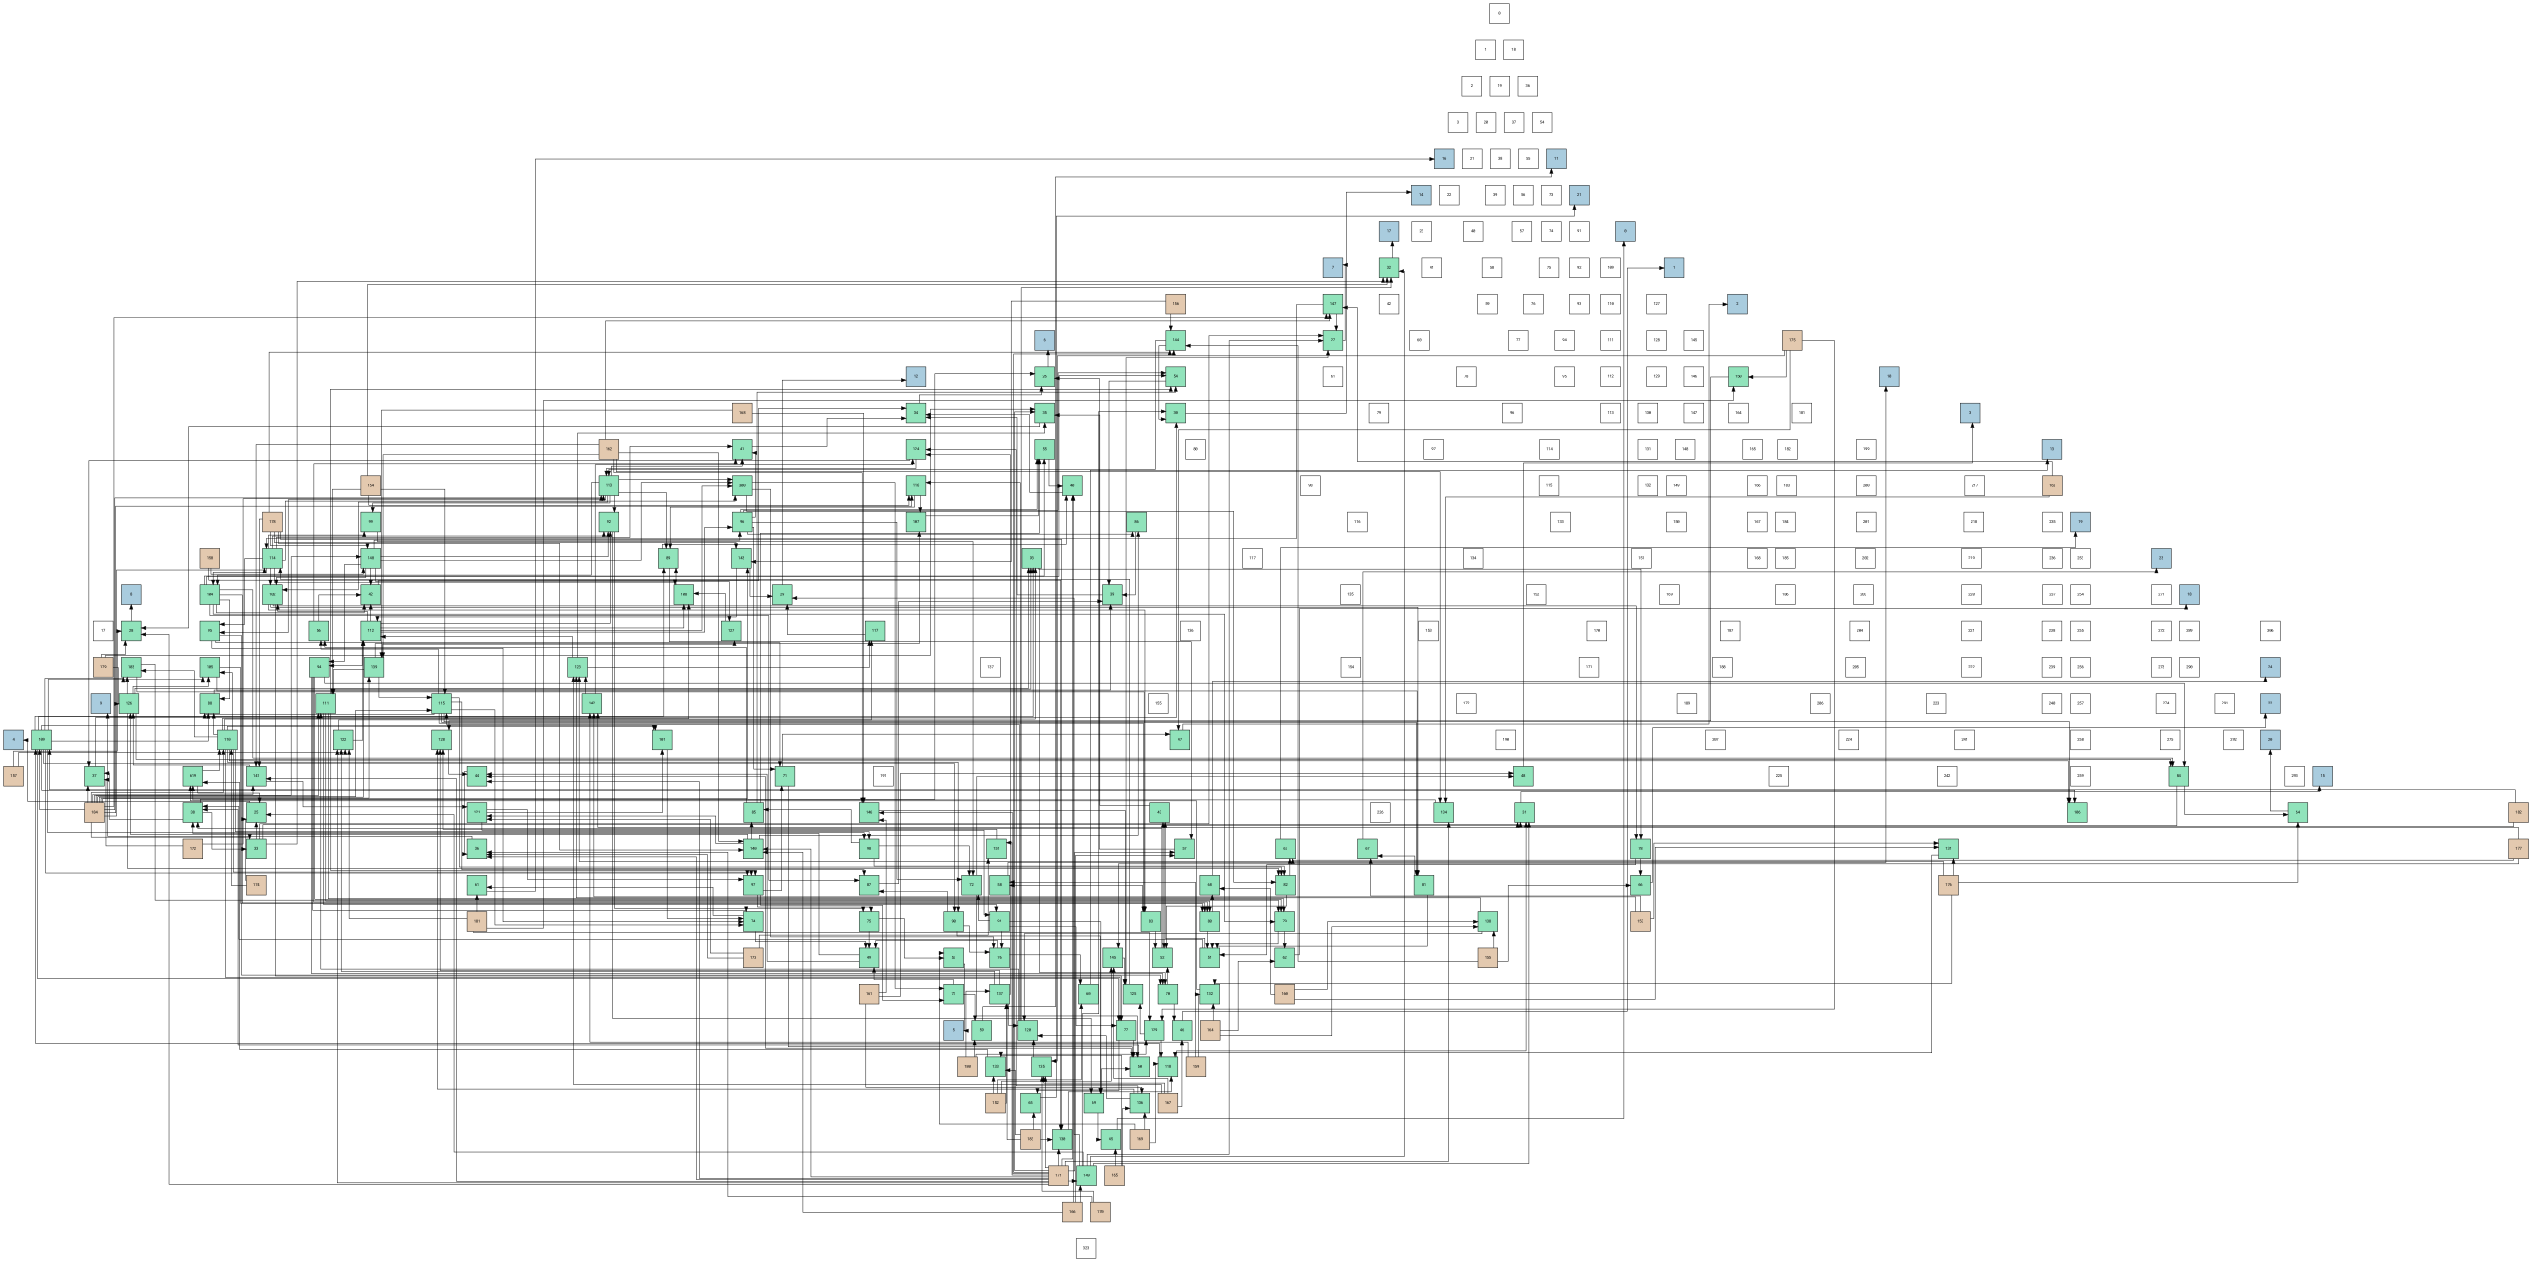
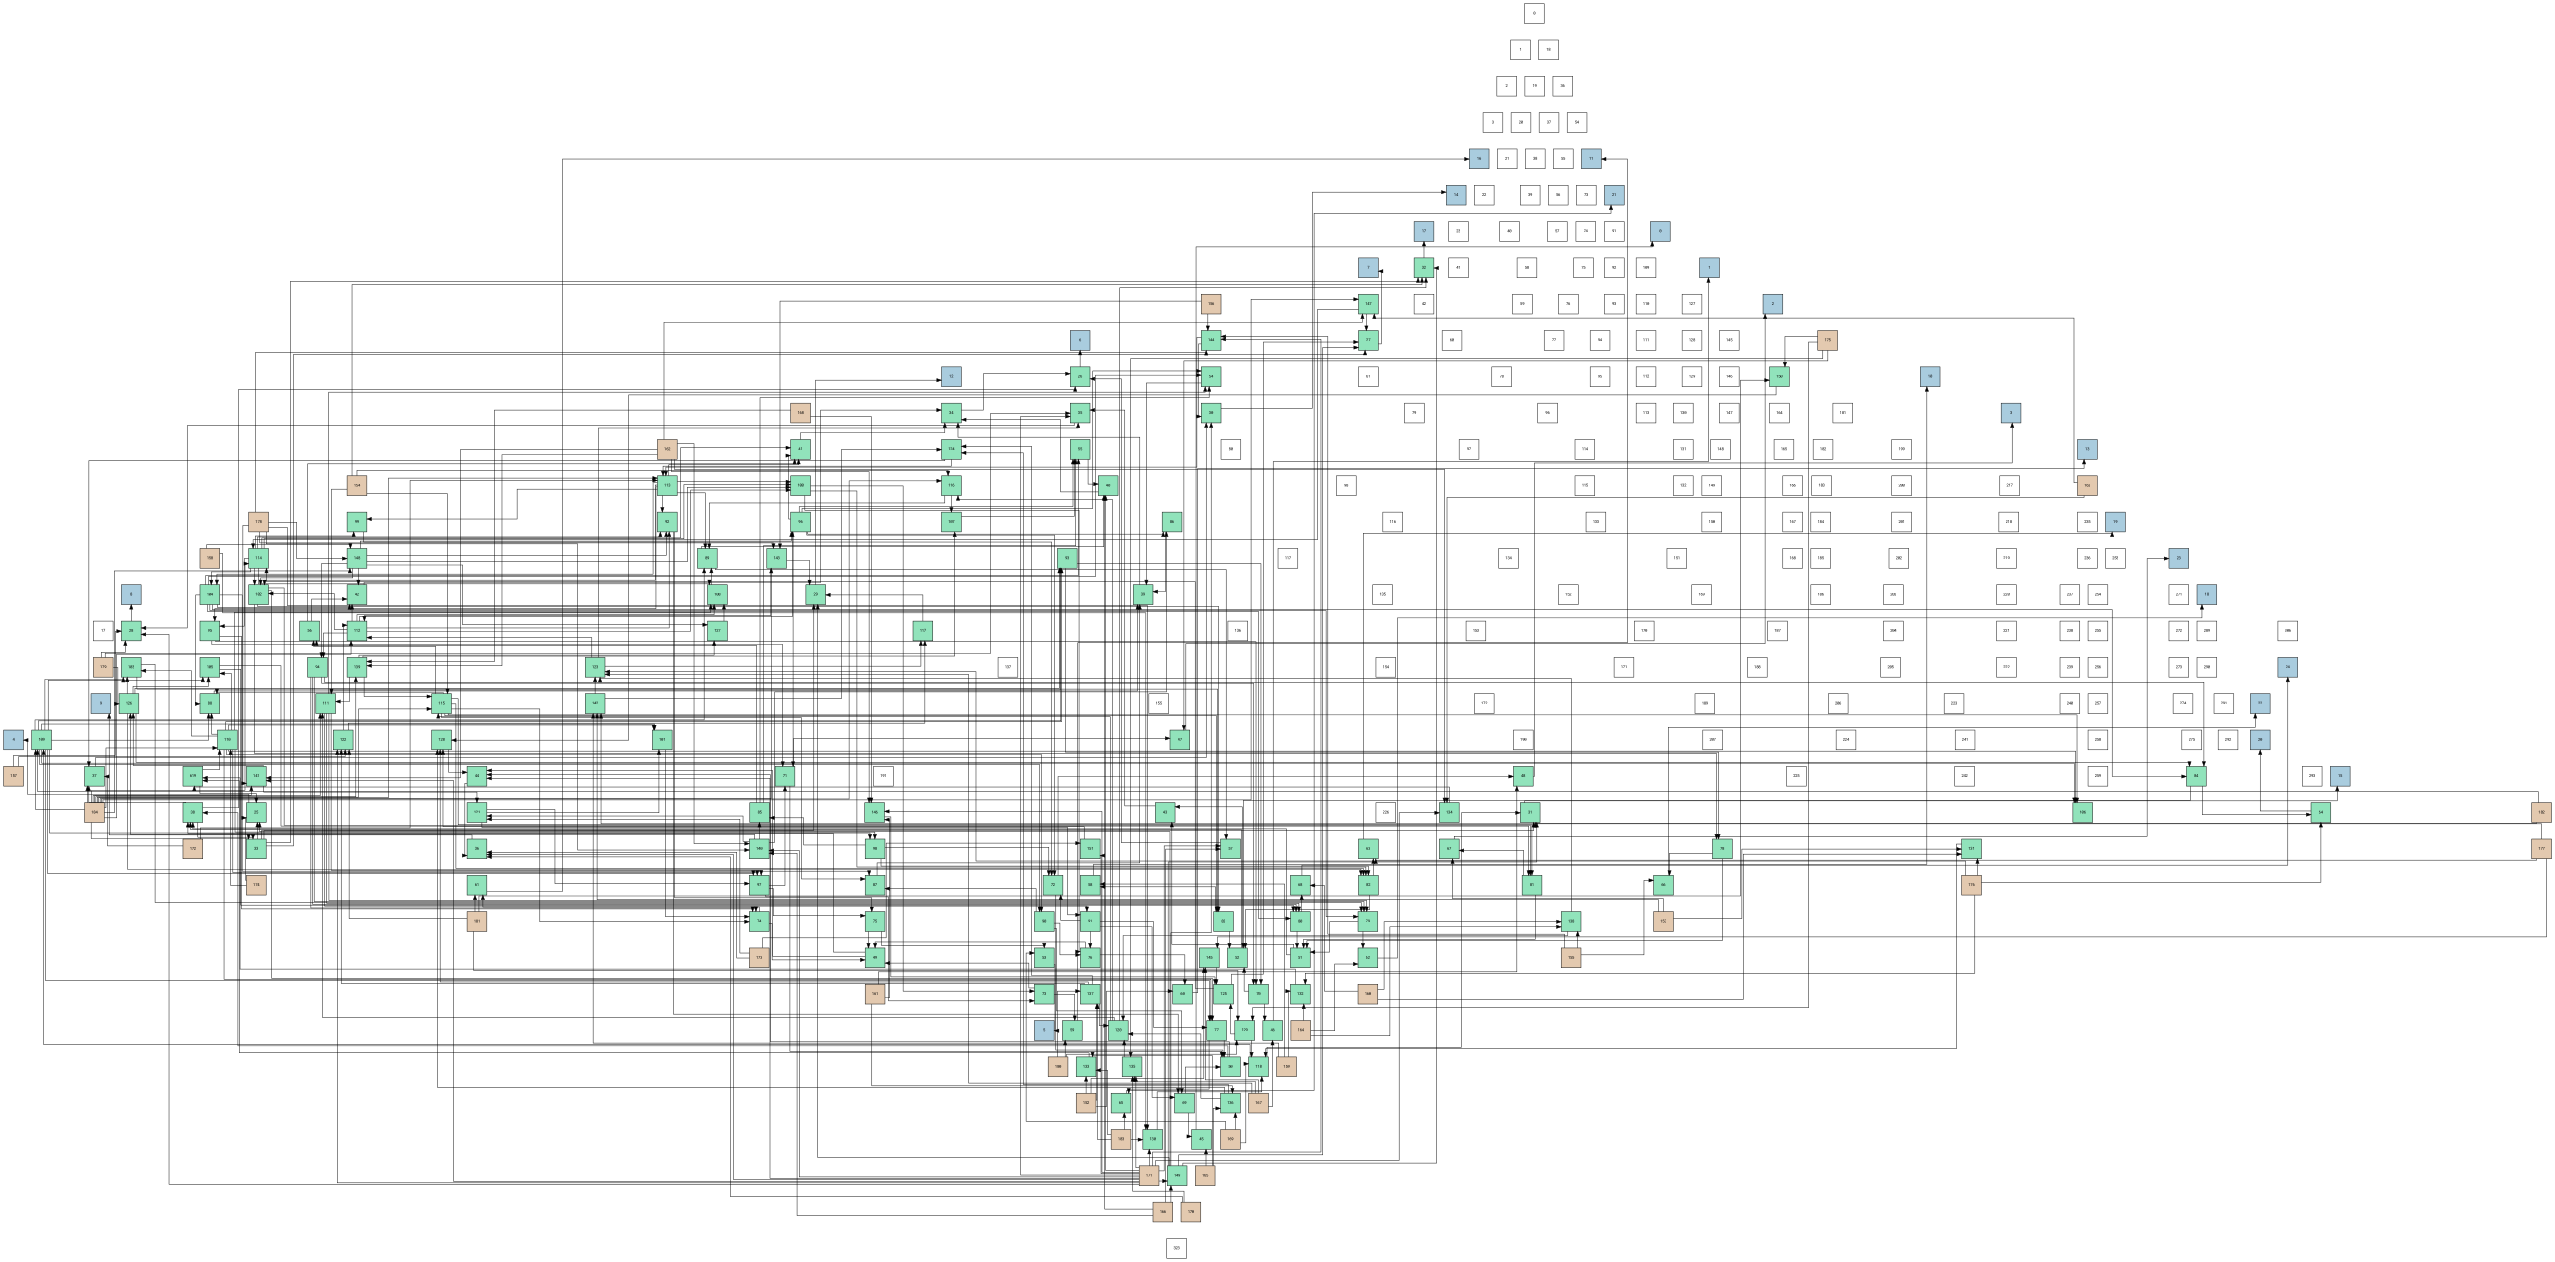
(742, 486) -> (801, 486)
none -> (814, 805)
